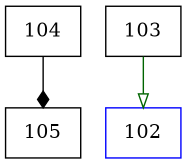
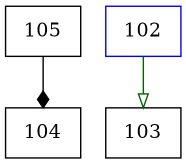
(43, 74) -> (43, 74)
(143, 75) -> (143, 75)
